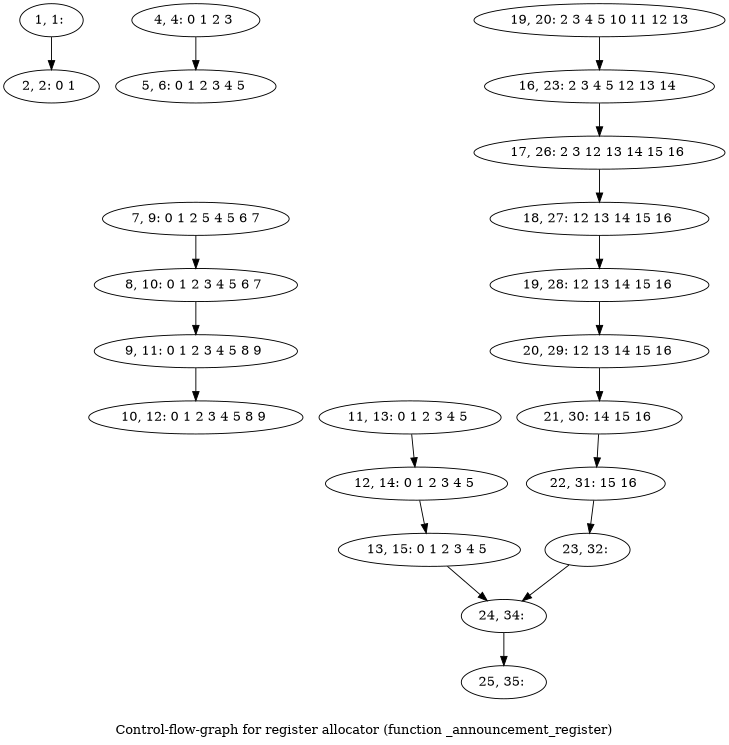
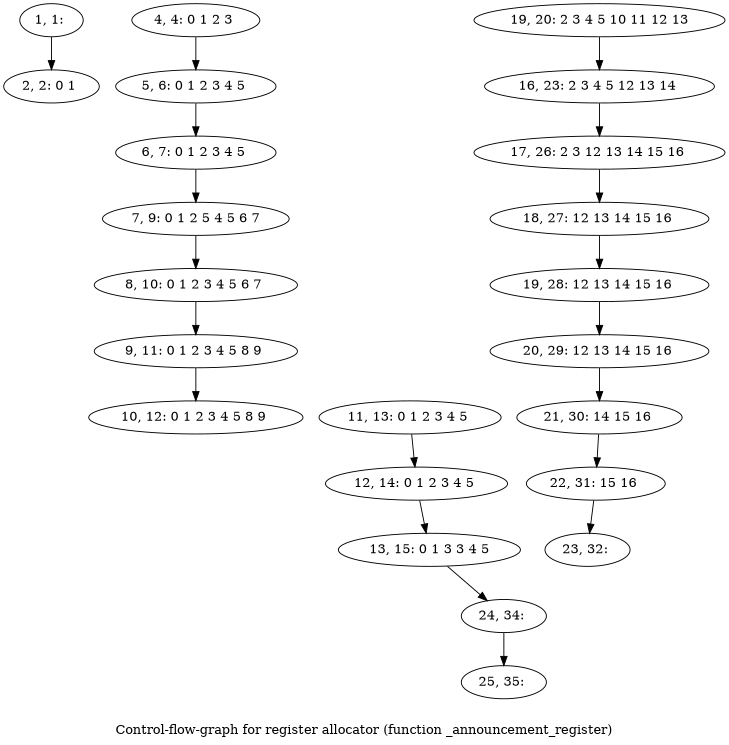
none -> (196, 153)
(429, 550) -> (429, 550)
(549, 580) -> none
